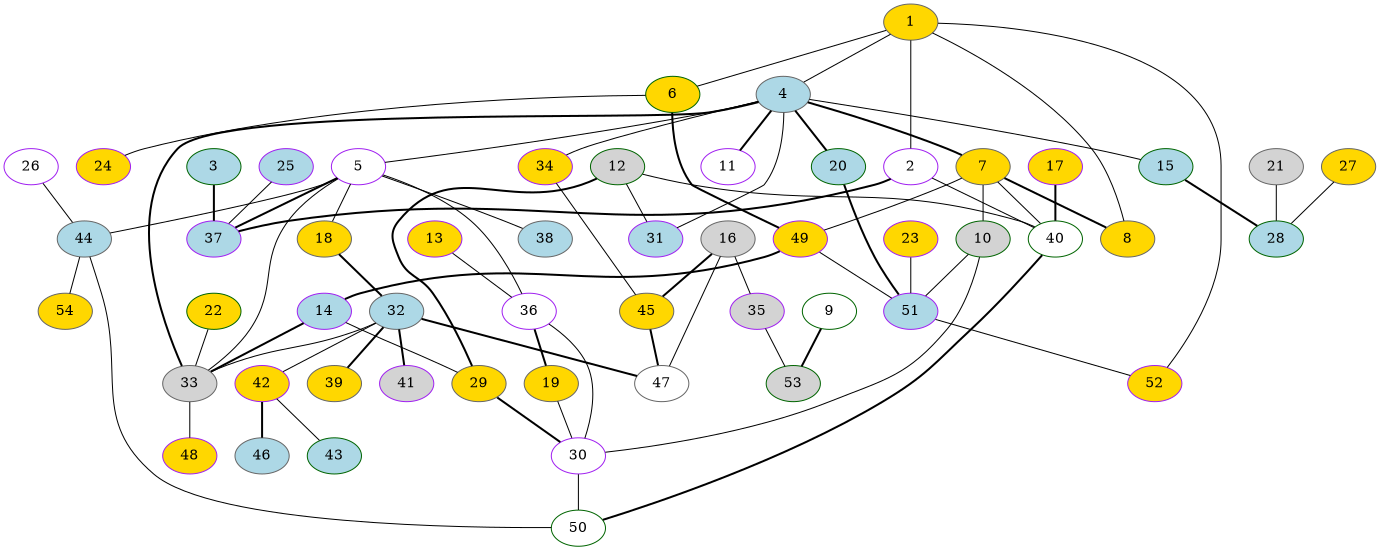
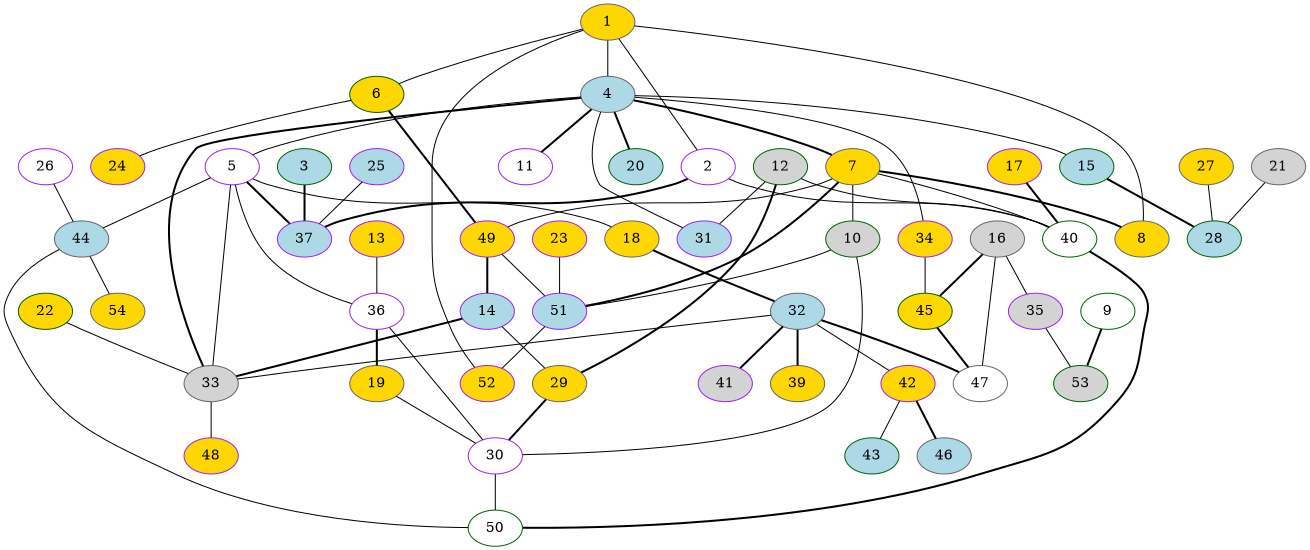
(545, 239) -> none
(867, 242) -> (723, 265)
(647, 311) -> (925, 311)
